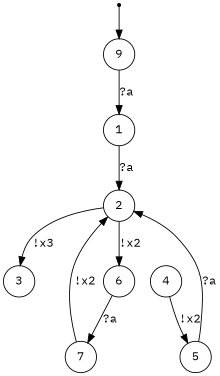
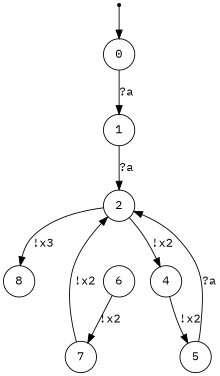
(119, 54) -> (119, 54)
(119, 239) -> (144, 237)
(19, 281) -> (19, 281)
(110, 319) -> (110, 319)
